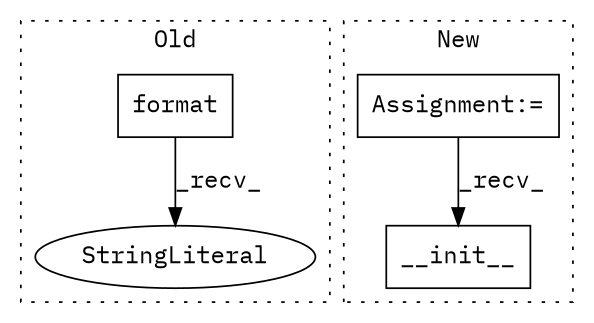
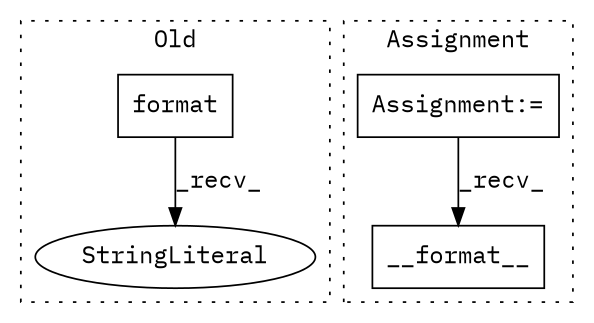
(458, 41) -> (458, 41)
(458, 257) -> (458, 257)
